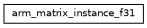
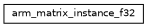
(74, 14) -> (74, 14)
